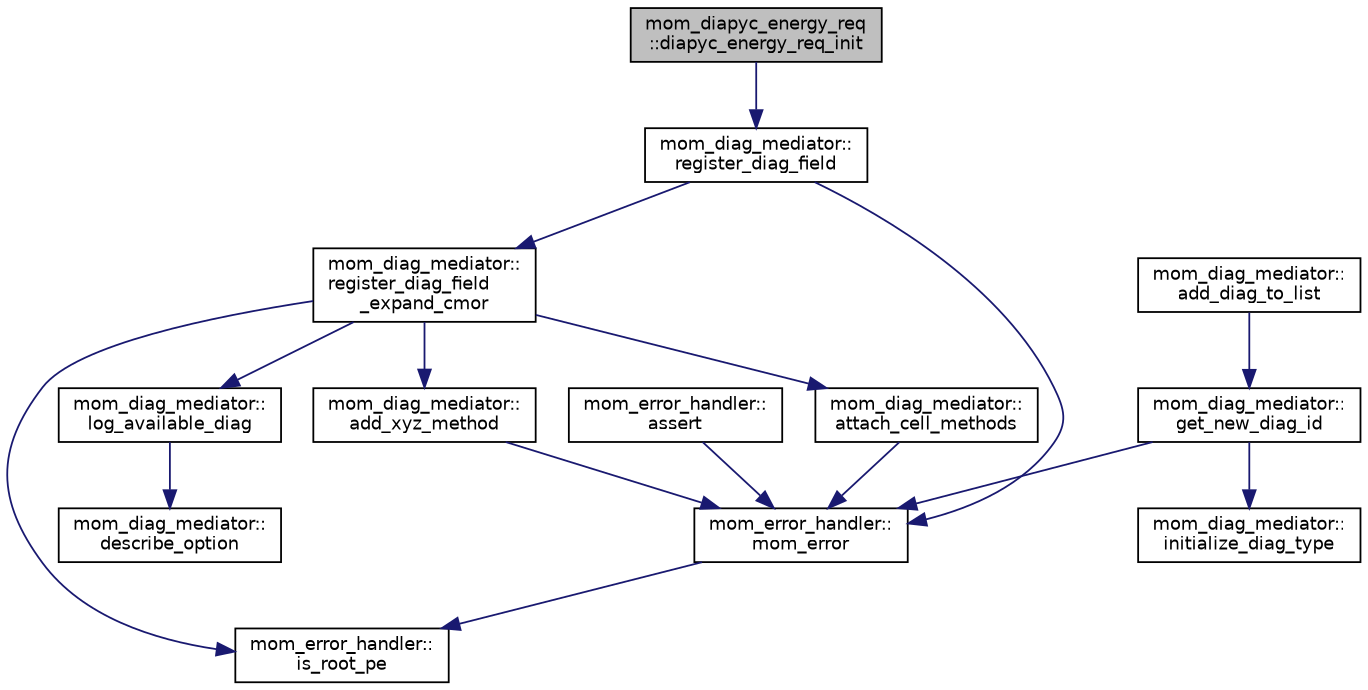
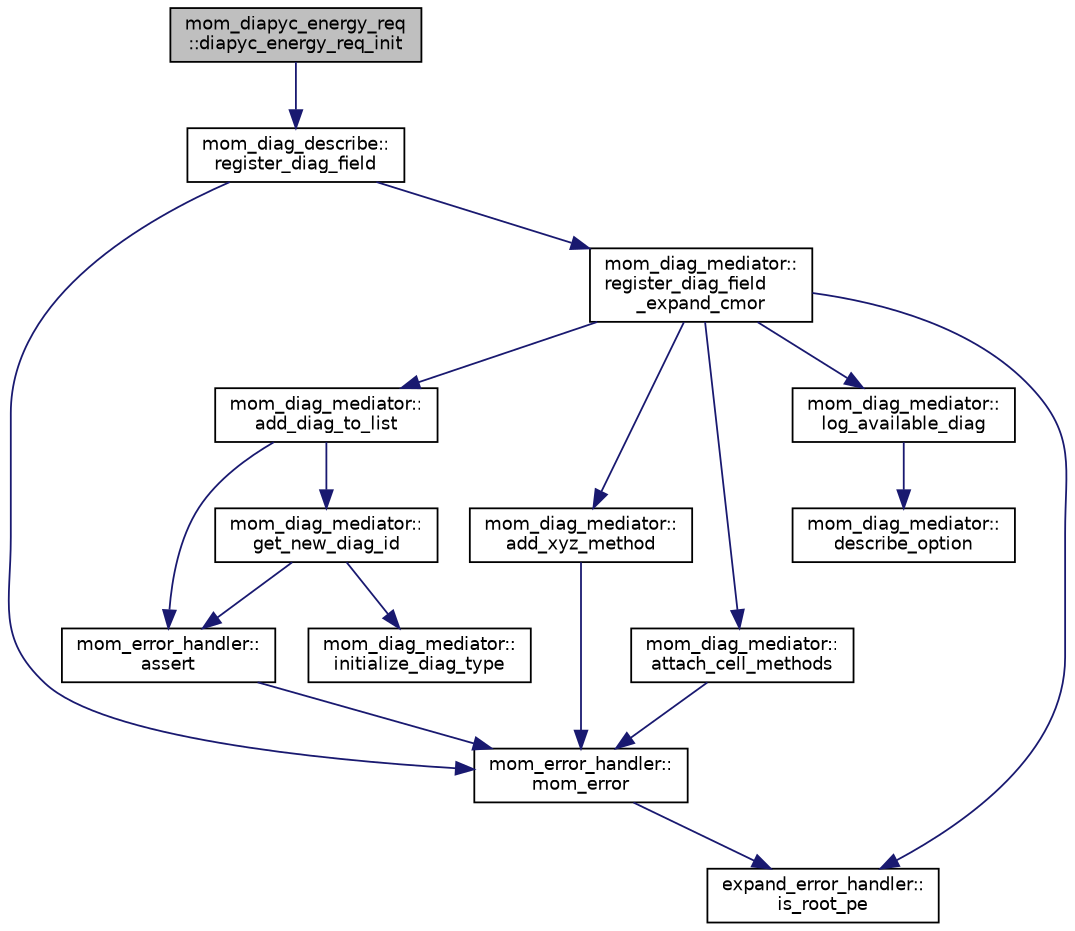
(756, 155) -> (296, 155)
none -> (508, 352)
(1046, 470) -> (255, 590)
none -> (197, 511)
(342, 655) -> (823, 896)
